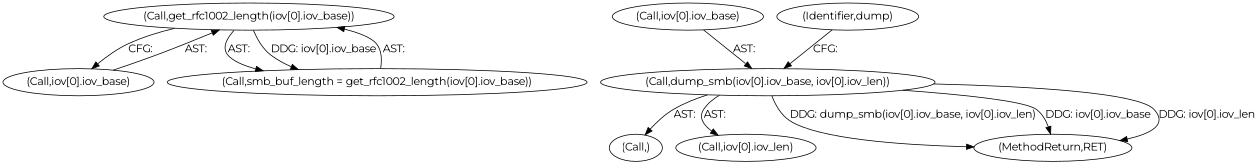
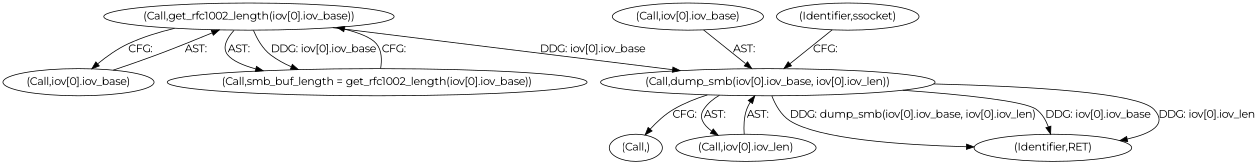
(848, 17) -> (848, 17)
(396, 49) -> (396, 49)
none -> (503, 49)
(686, 115) -> (686, 115)
none -> (745, 118)
(1053, 148) -> (1053, 148)
